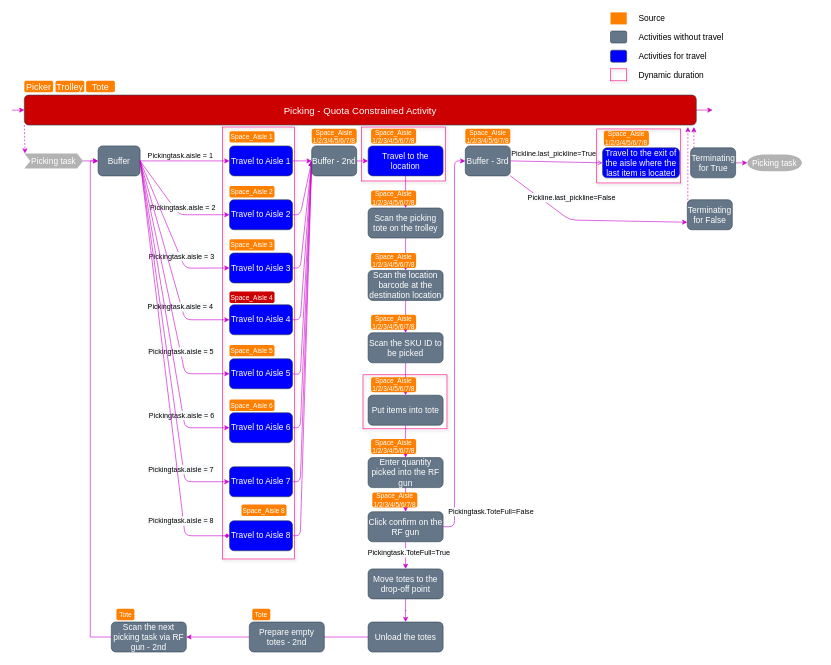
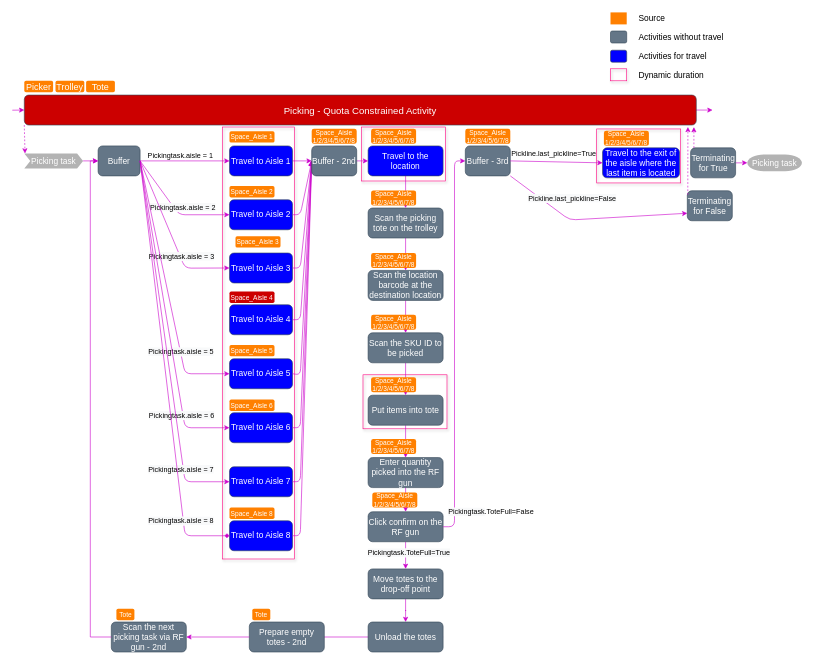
(598, 163) -> (597, 163)
(710, 215) -> (710, 206)
(252, 245) -> (258, 242)
(166, 251) -> none
(264, 510) -> (252, 513)
